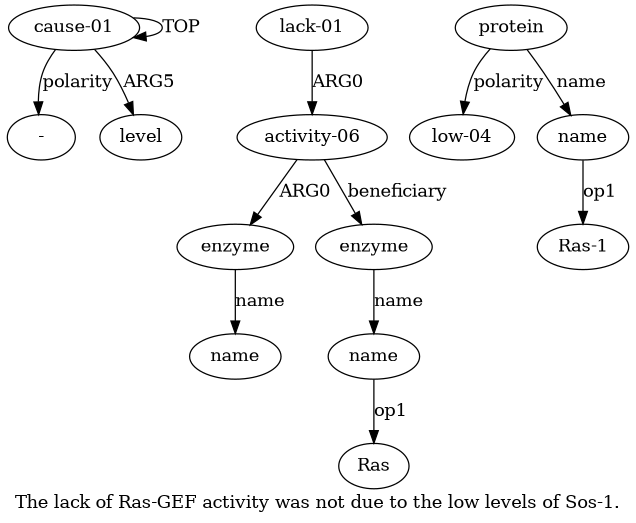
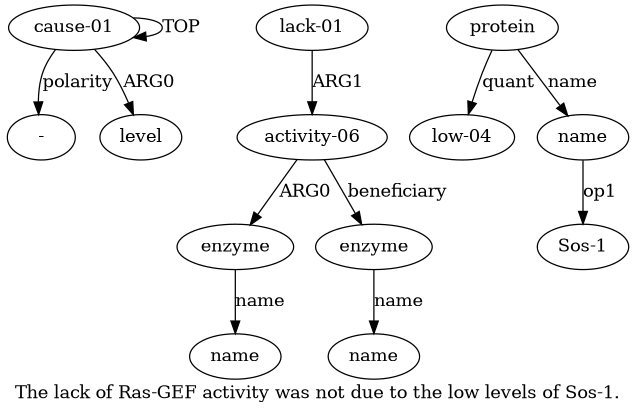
(149, 83) -> (149, 83)
(338, 83) -> (338, 83)
(509, 83) -> (509, 83)
(583, 247) -> (583, 247)
(374, 466) -> none
